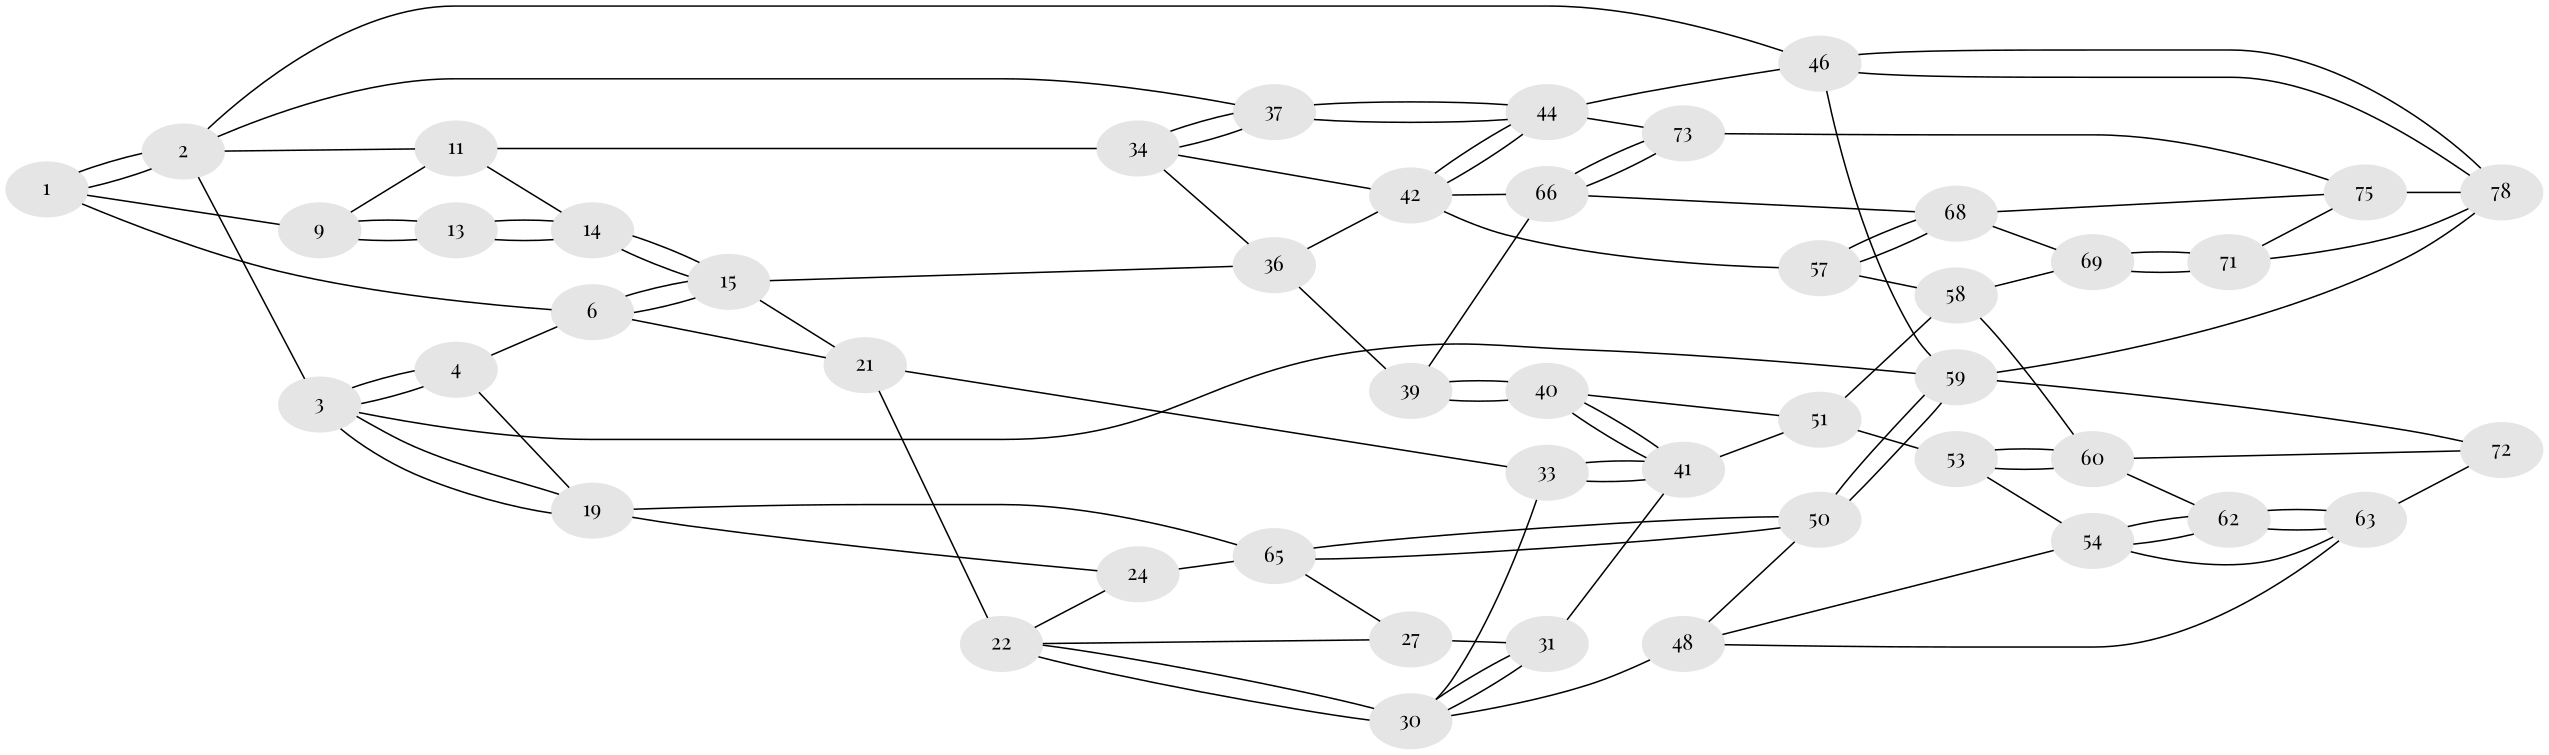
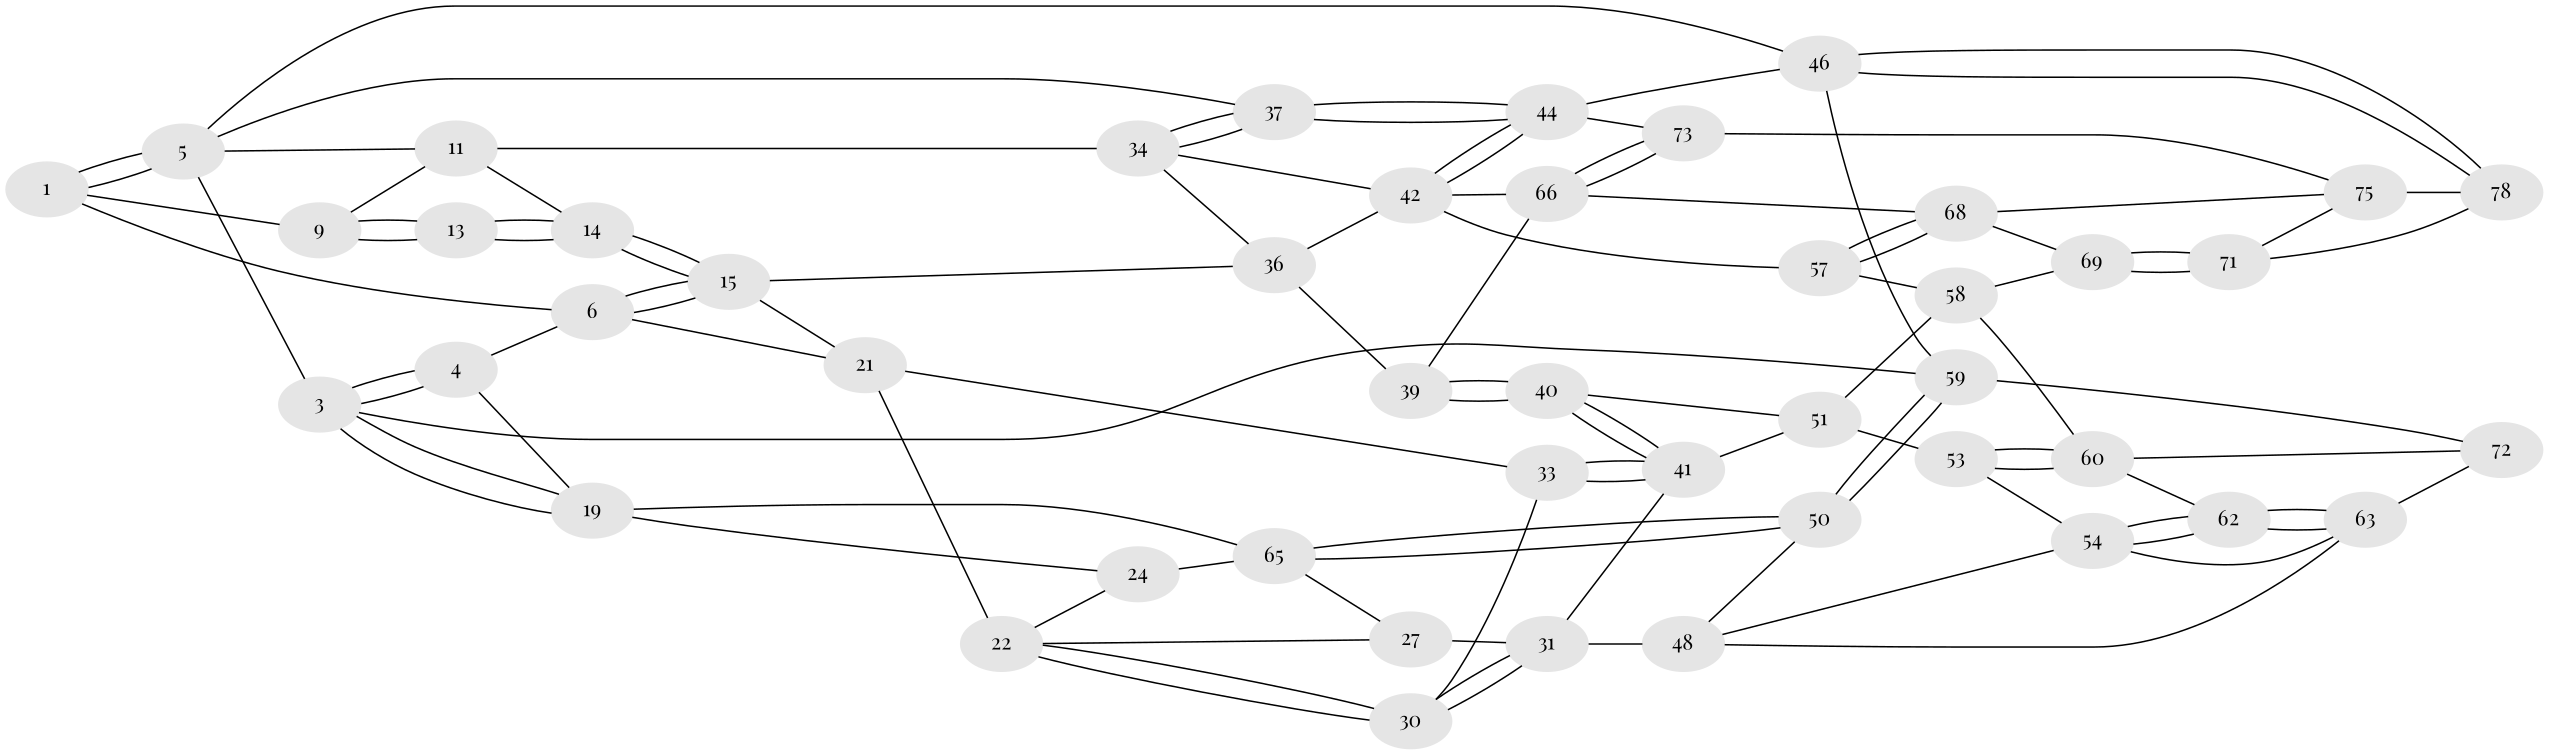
(183, 152) -> (183, 152)
(2245, 319) -> none
(1553, 695) -> (1616, 644)
